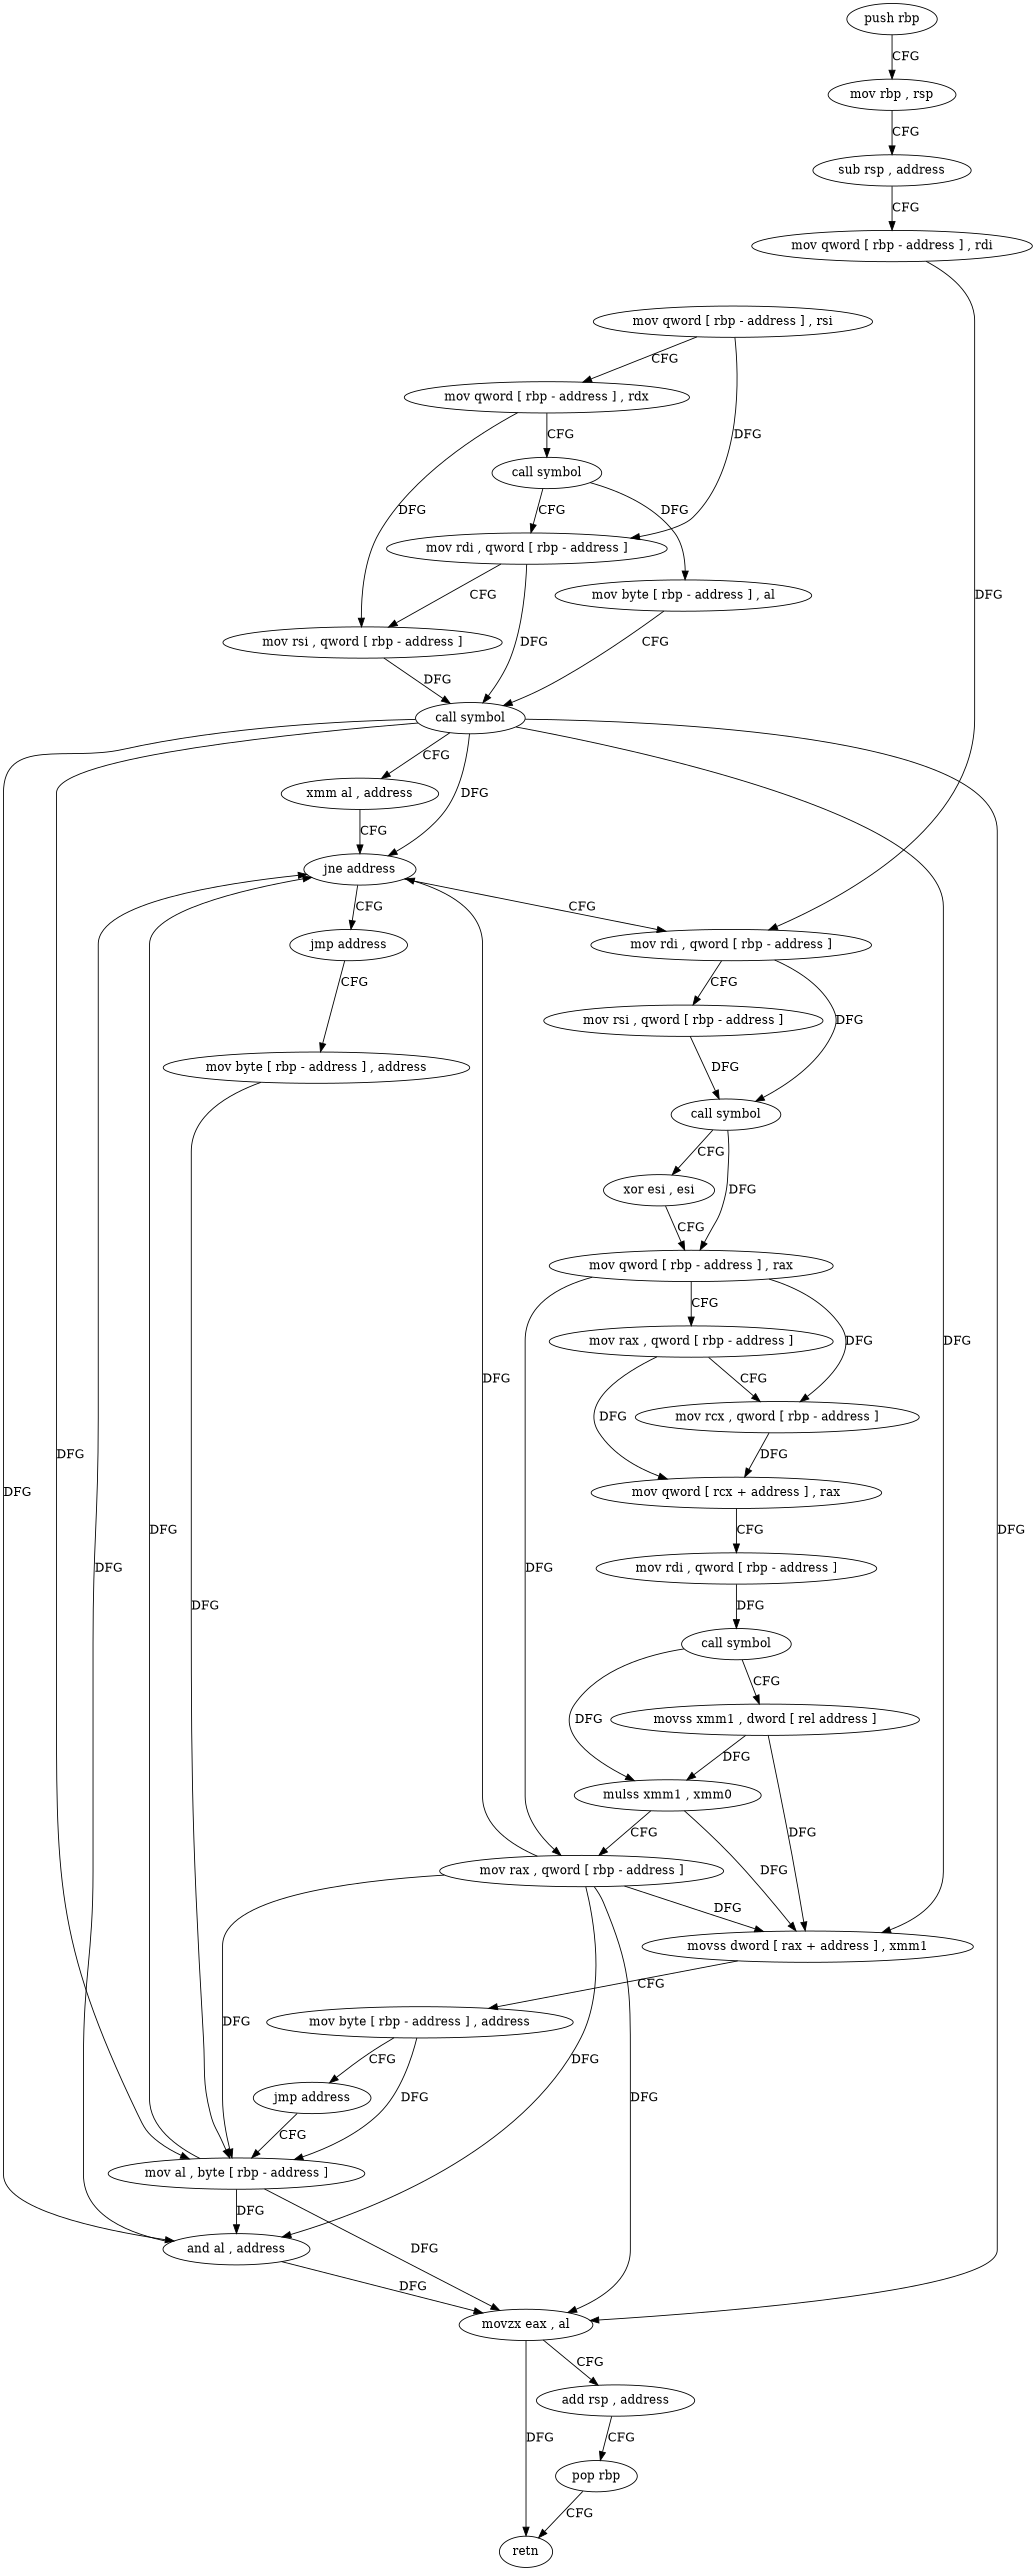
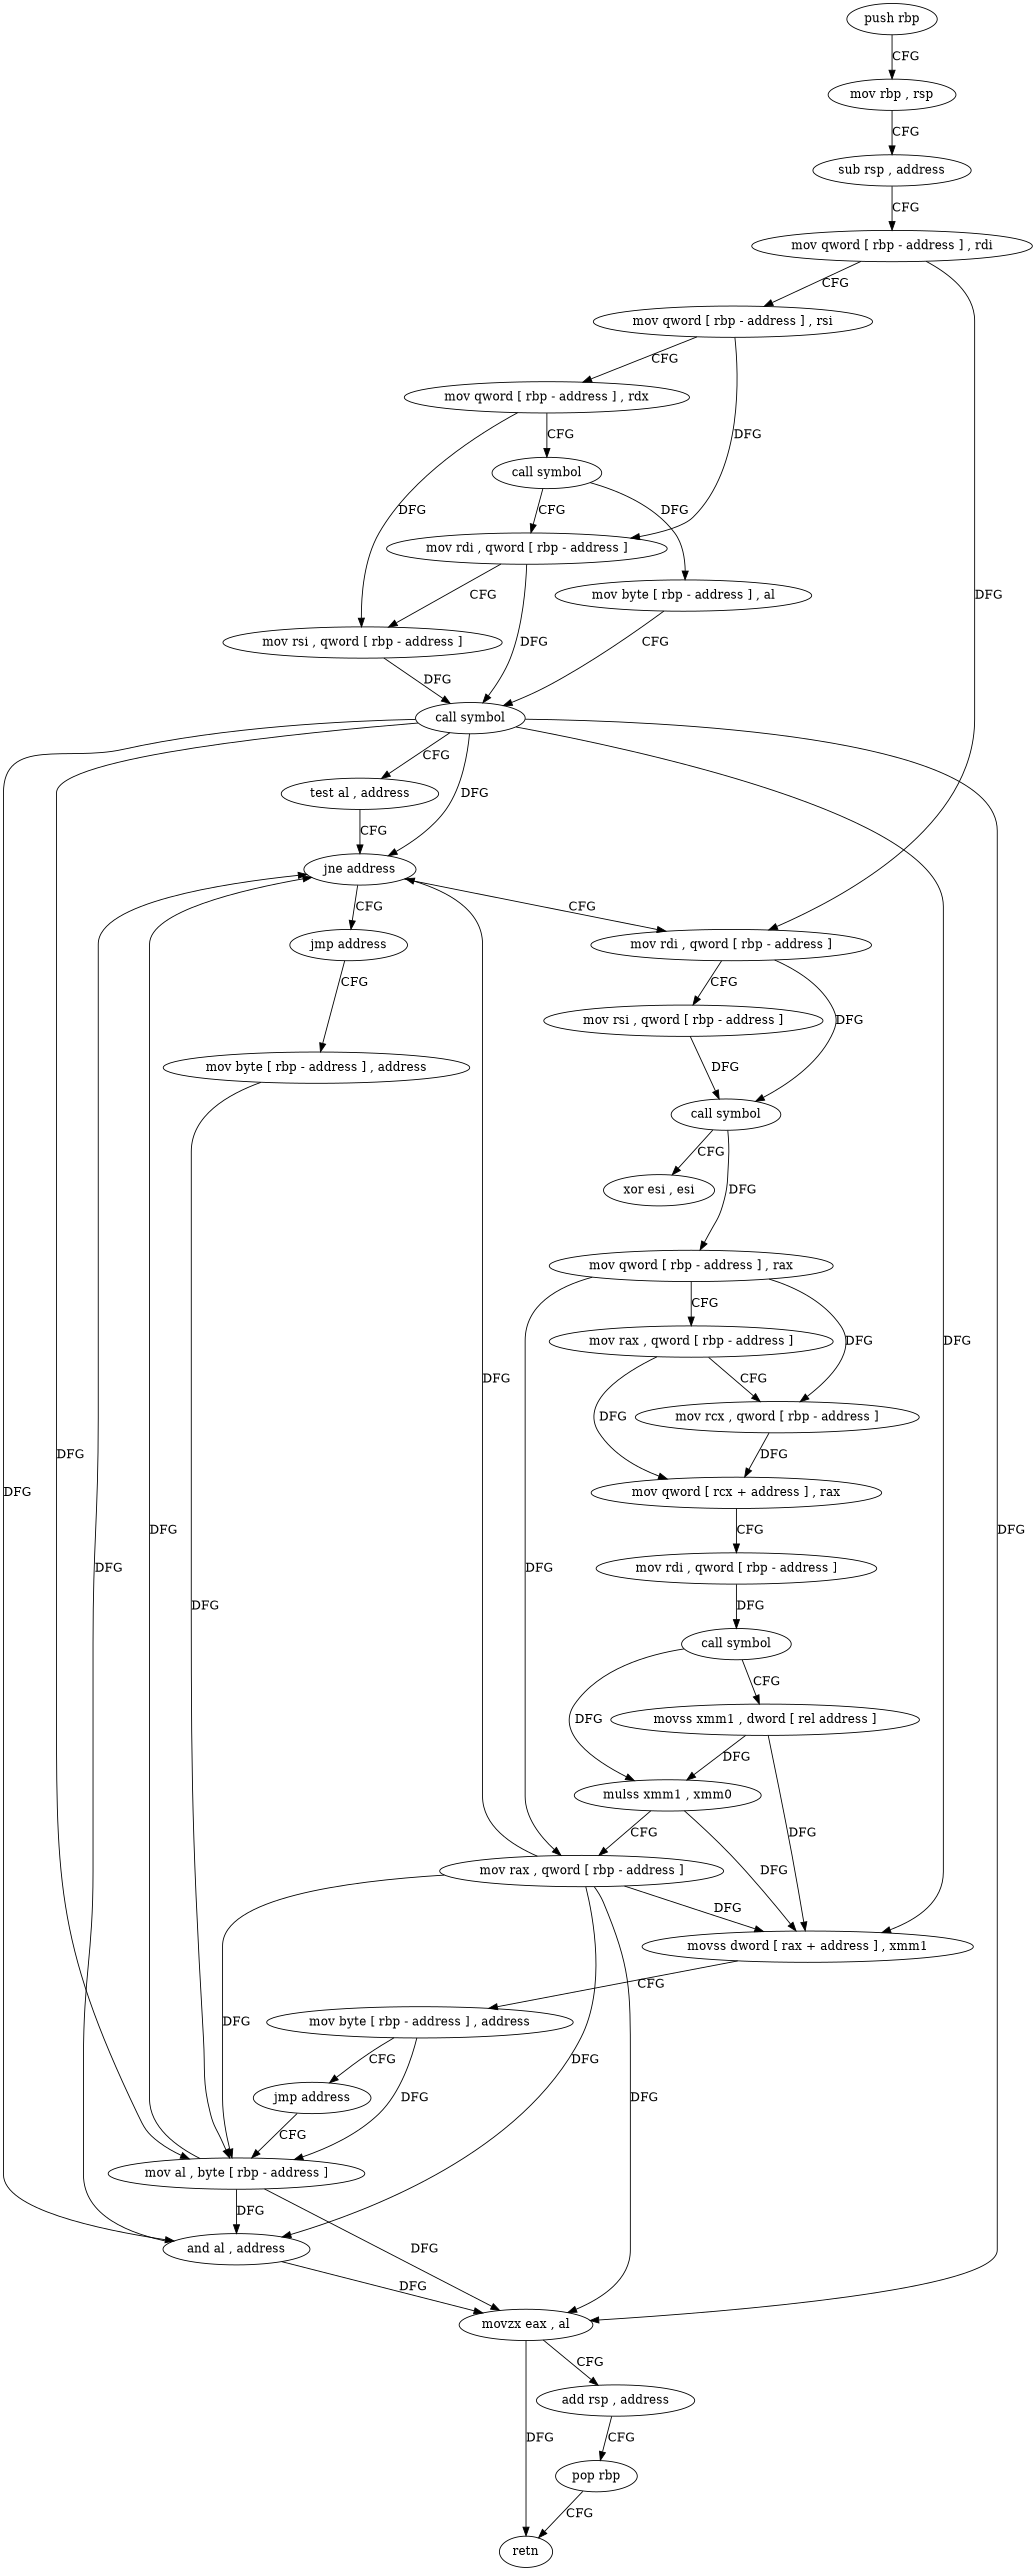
none -> (817, 282)
(360, 794) -> (360, 794)
(673, 1224) -> none
